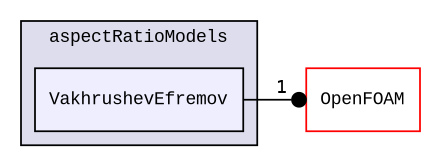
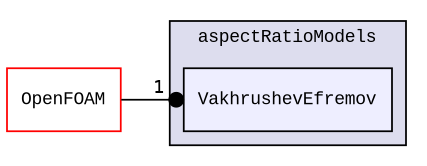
(269, 100) -> (145, 100)
